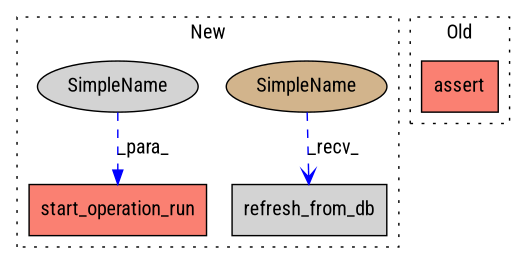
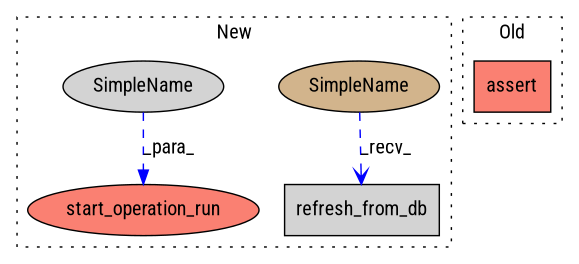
(118, 210) -> (143, 210)
